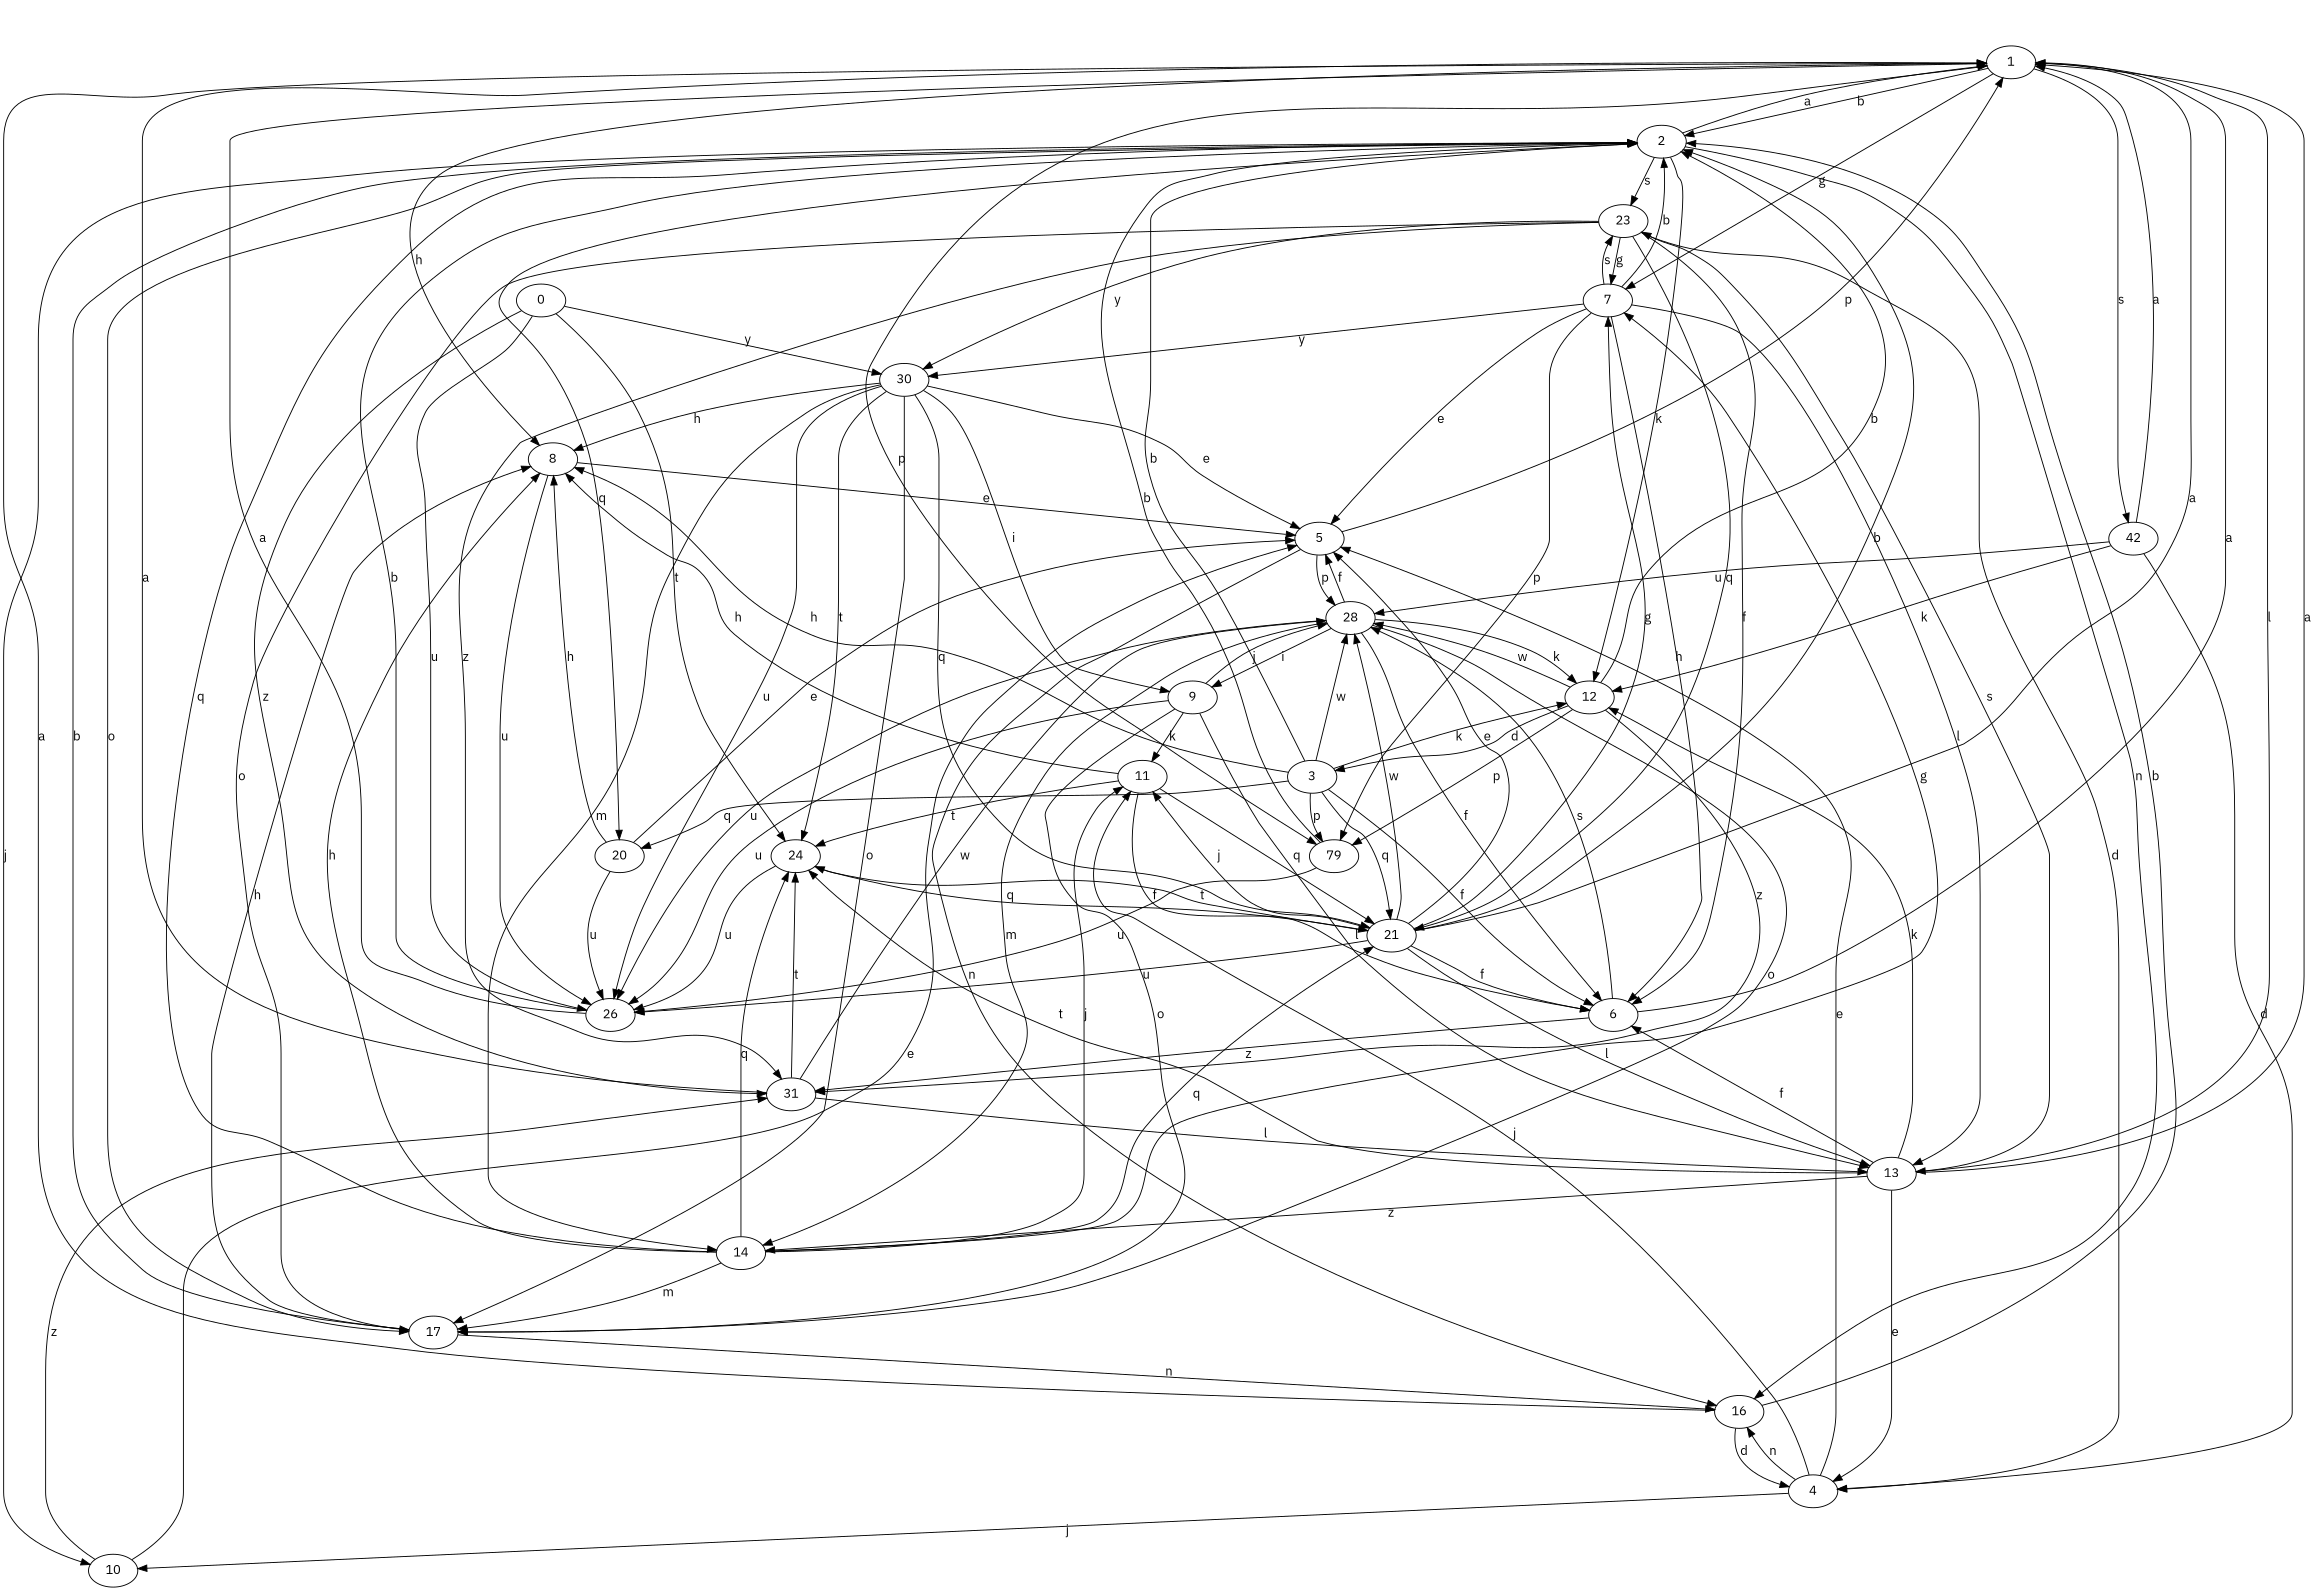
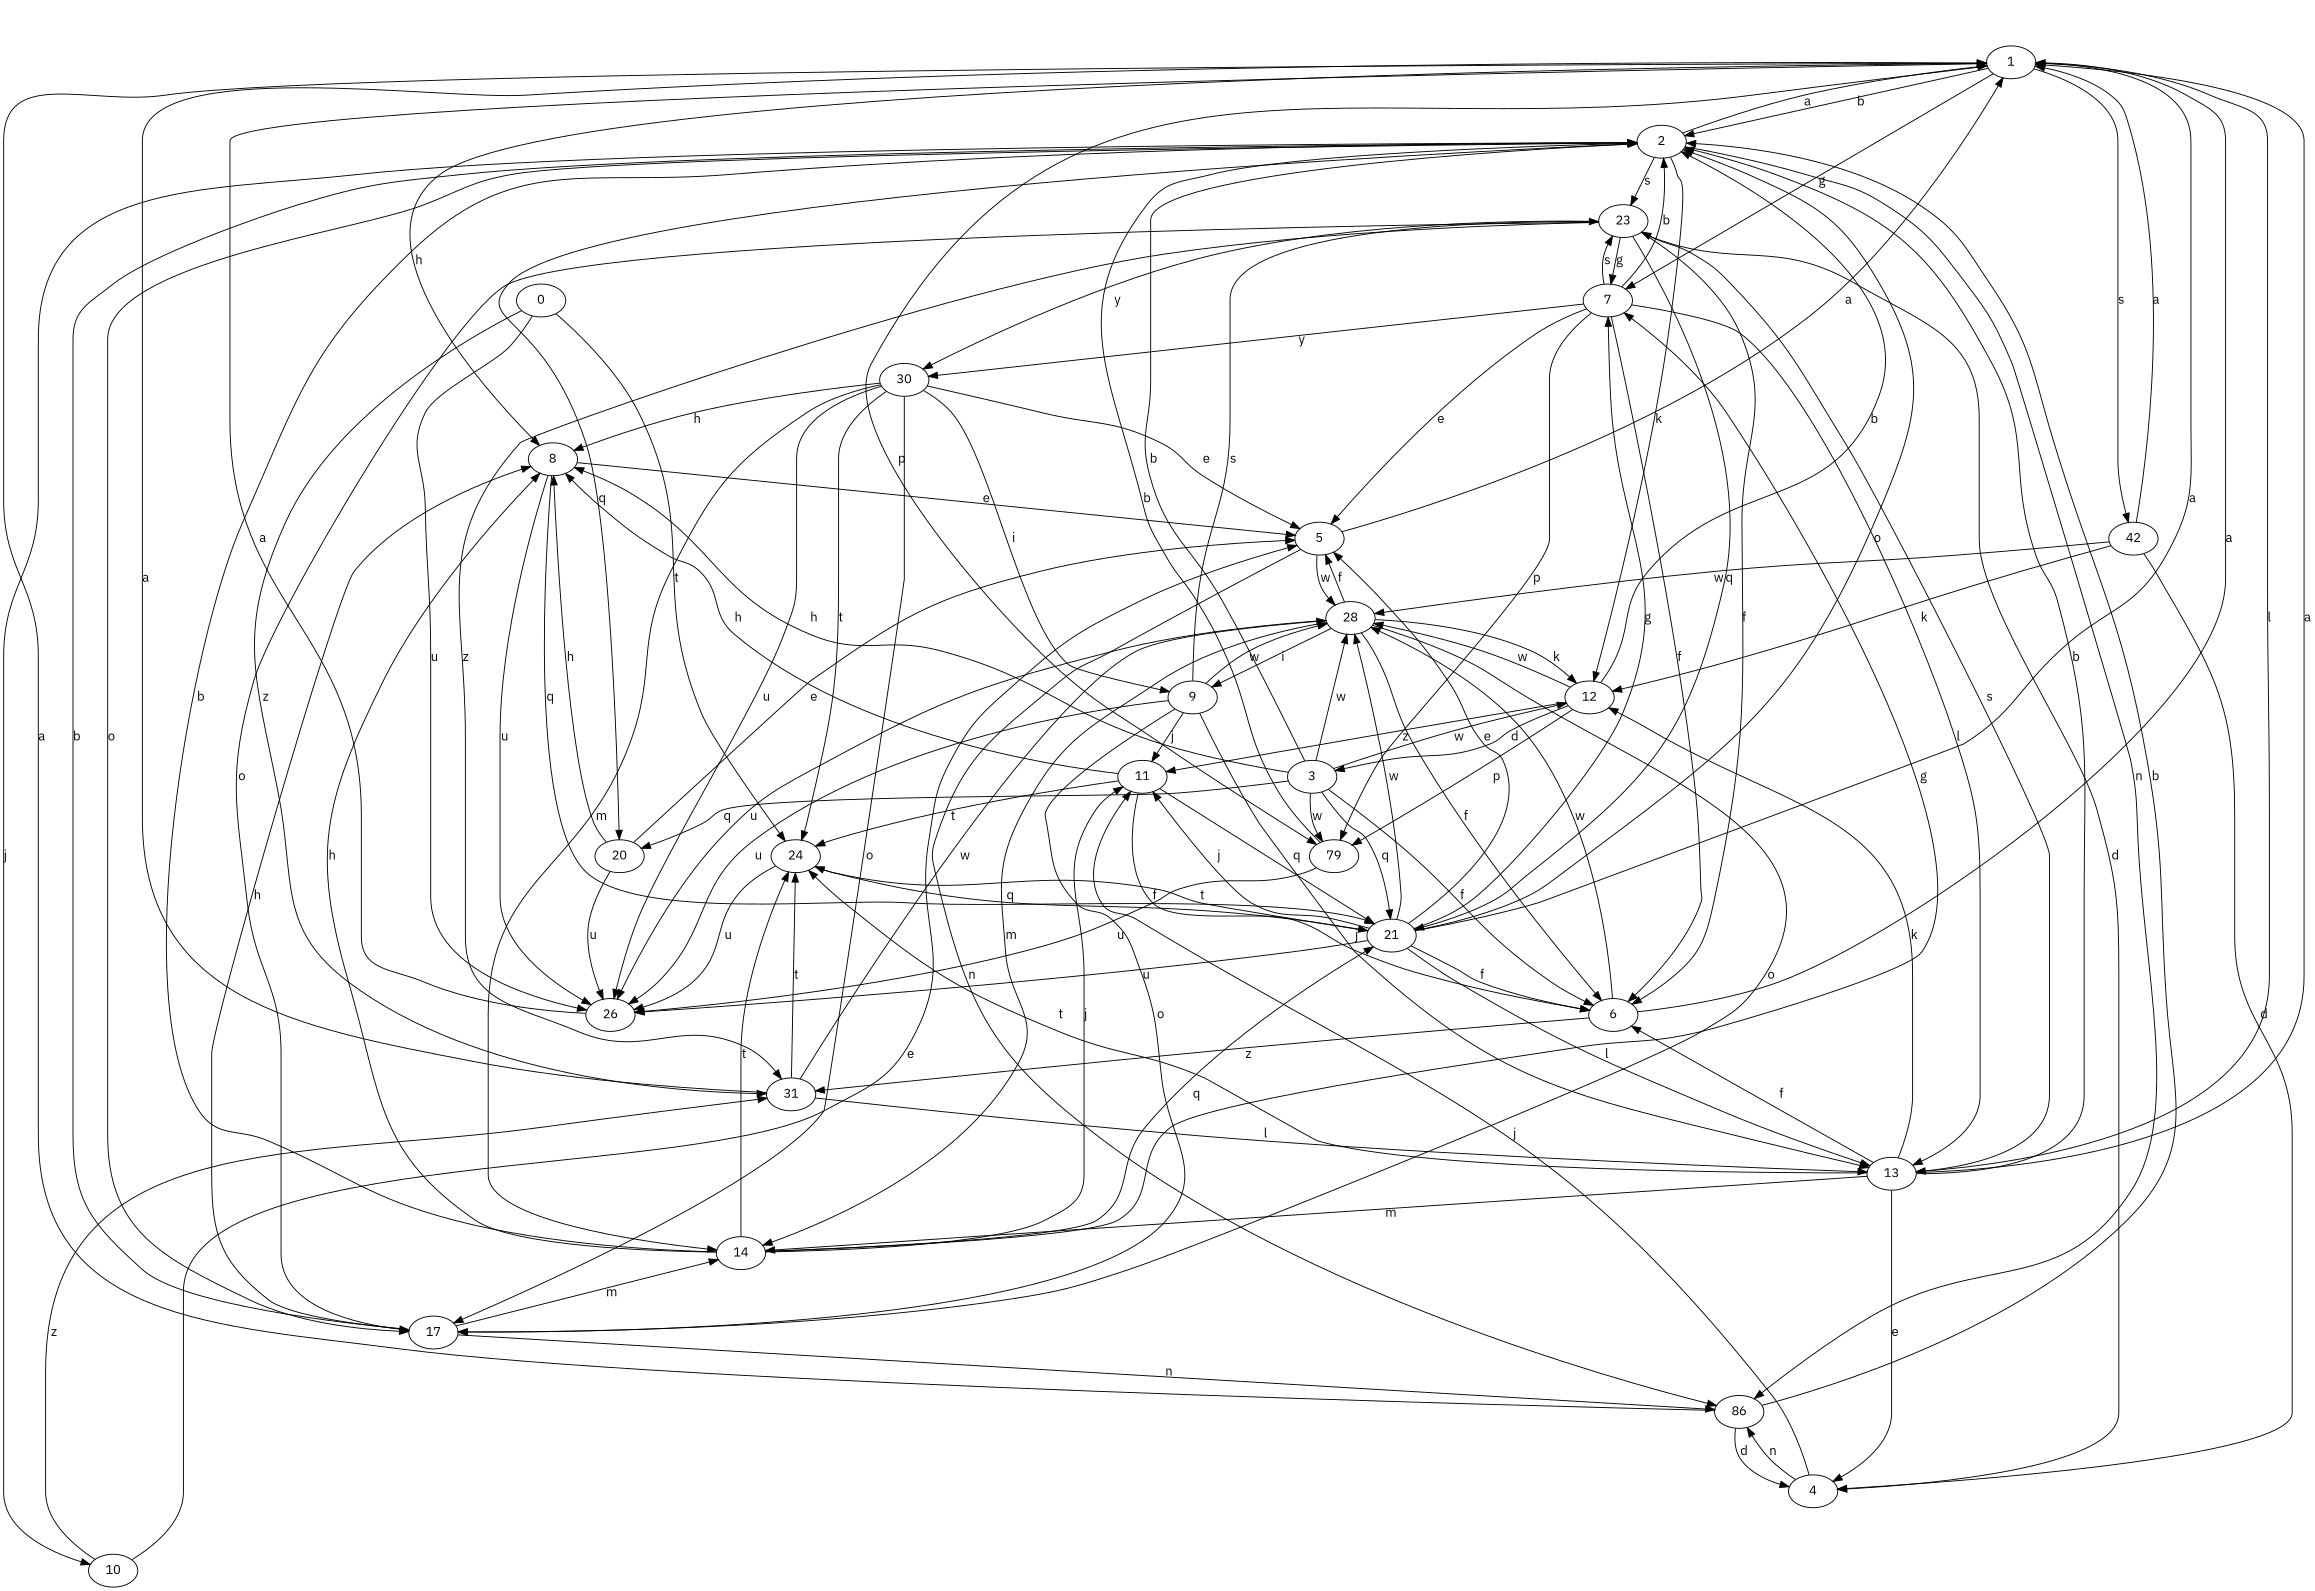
(576, 216) -> (2066, 635)
none -> (1230, 300)
(1849, 300) -> (1849, 300)
(718, 339) -> none
(1877, 539) -> (1877, 539)
(1325, 578) -> (1325, 578)
(1719, 578) -> (1719, 578)
(1254, 658) -> (1254, 658)
(1679, 658) -> (1679, 658)
(201, 697) -> (201, 697)
(1173, 737) -> (1173, 737)
(1459, 737) -> (1459, 737)
(991, 812) -> (742, 904)
(1317, 817) -> (1317, 817)
(1580, 817) -> (1580, 817)
(1851, 865) -> none
(1357, 936) -> (1357, 936)
(1458, 1045) -> (1371, 736)
(745, 1055) -> (745, 1055)
(1391, 1213) -> (1391, 1213)
(597, 1306) -> (583, 1294)
(1739, 1412) -> (1739, 1412)
(968, 1531) -> none
